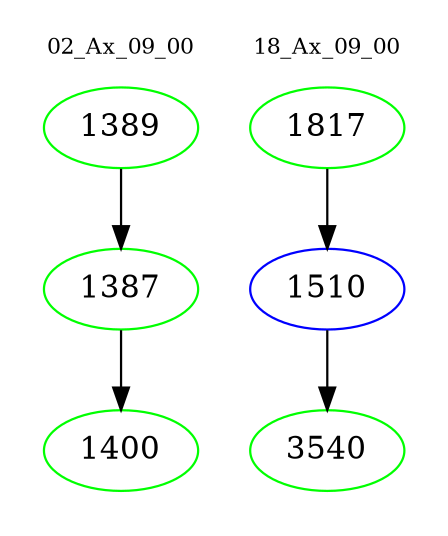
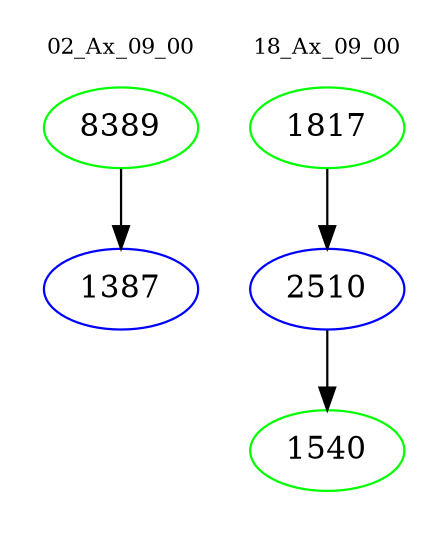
(121, 128) -> (121, 128)
(121, 289) -> (121, 289)
(327, 289) -> (327, 289)
(121, 451) -> none
(327, 451) -> (327, 451)
